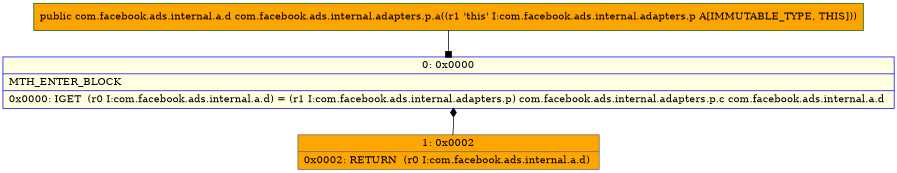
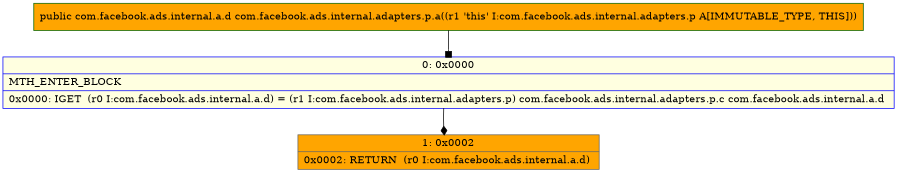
(453, 126) -> (444, 117)
